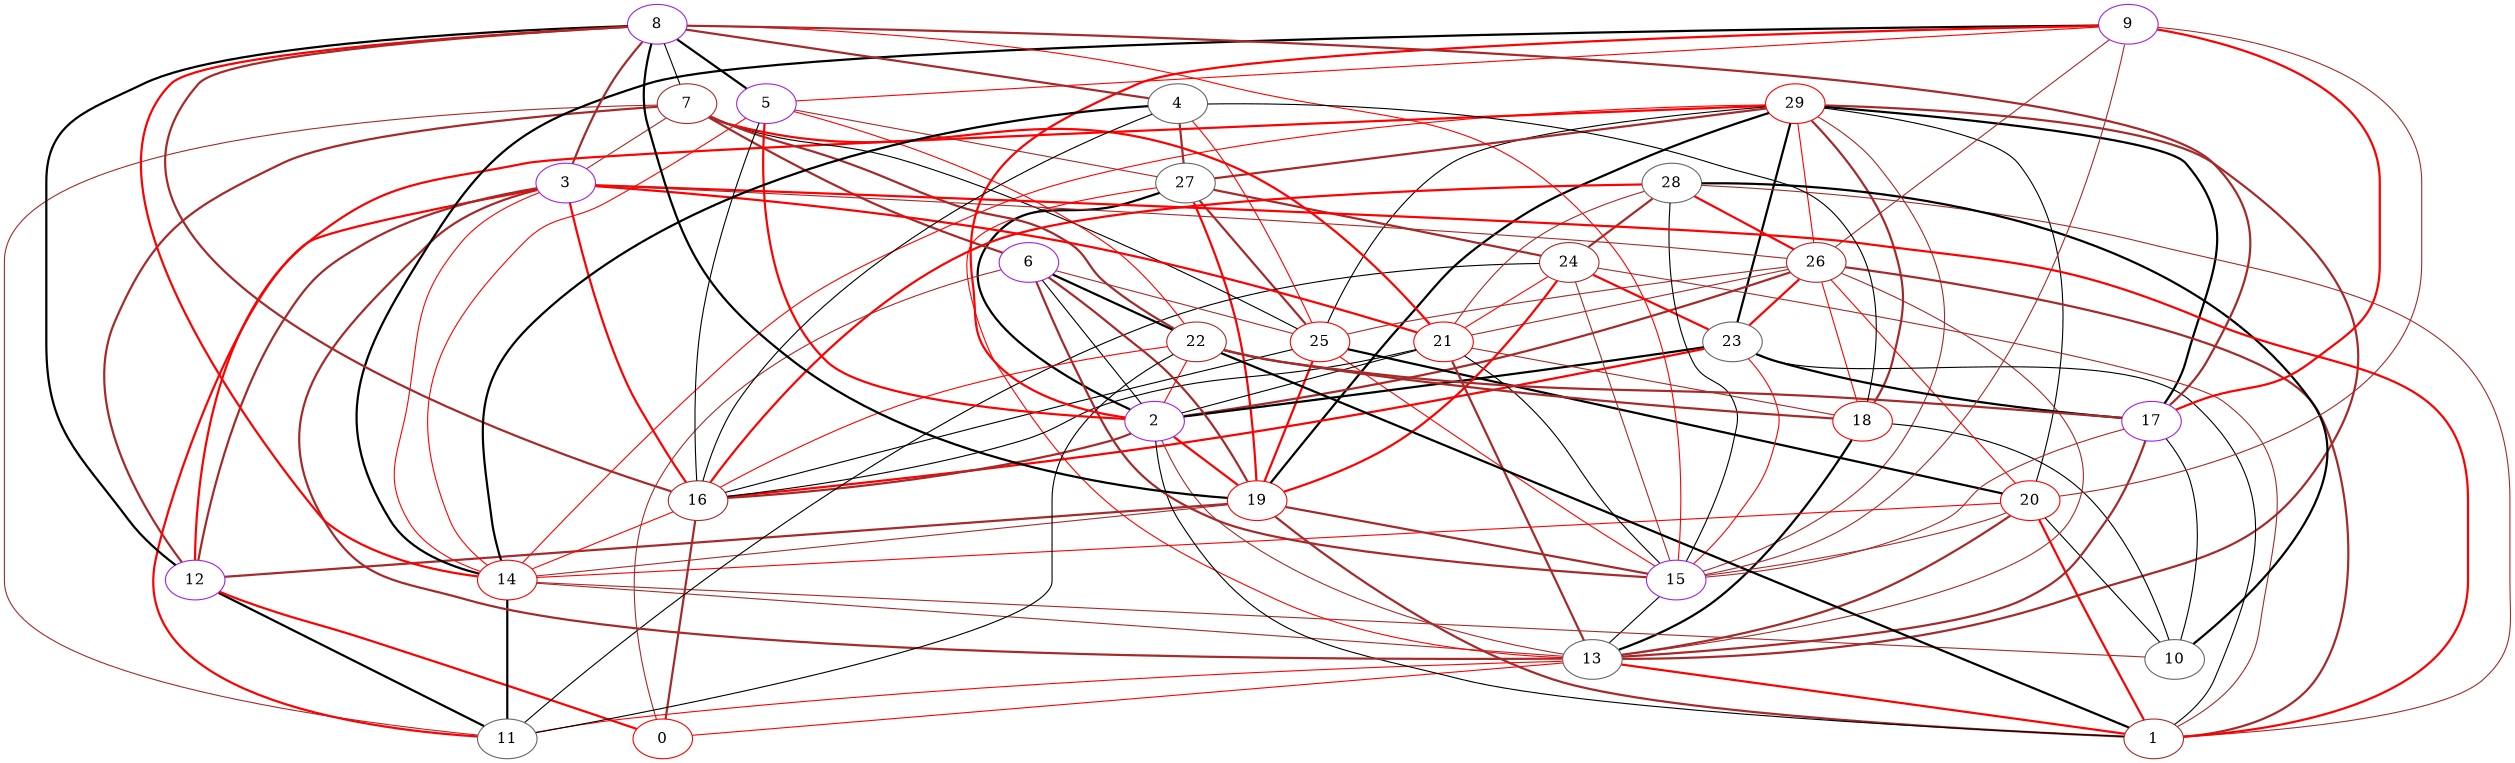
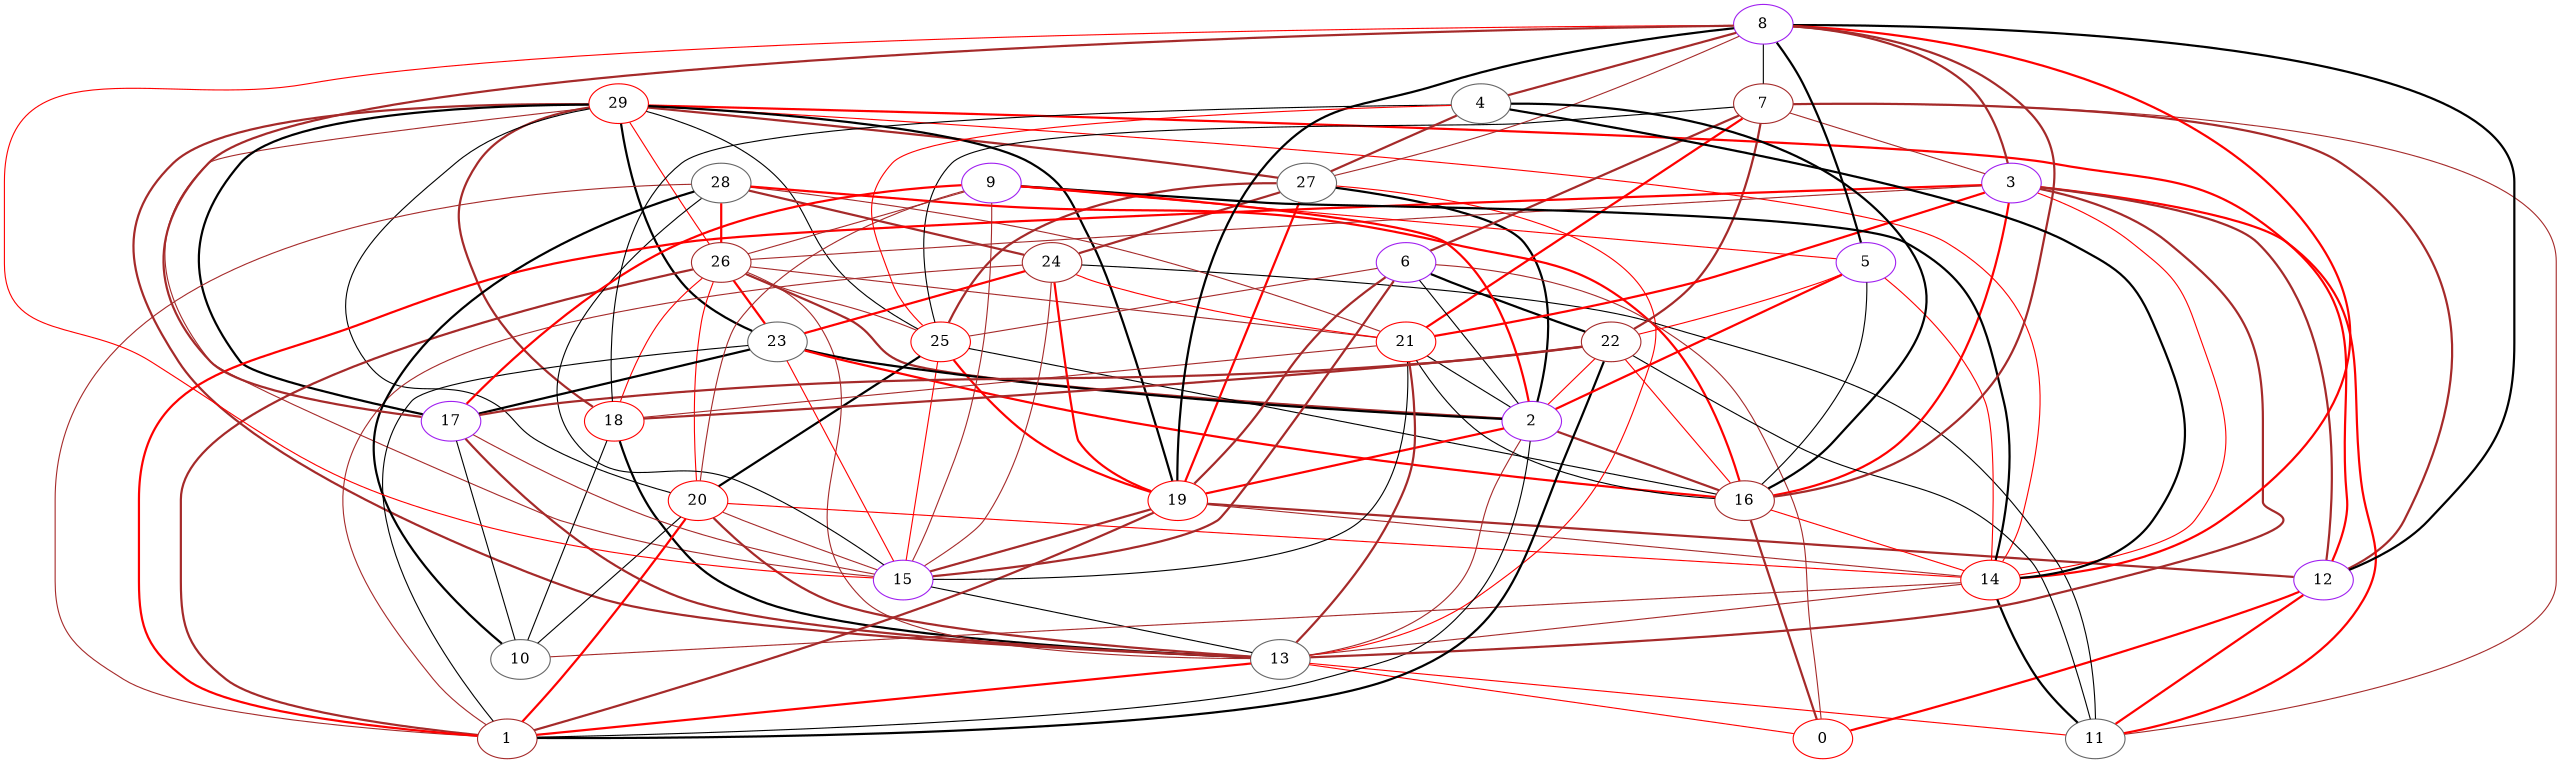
(985, 145) -> (1591, 98)
(865, 273) -> (1865, 200)
(351, 659) -> (2209, 659)
